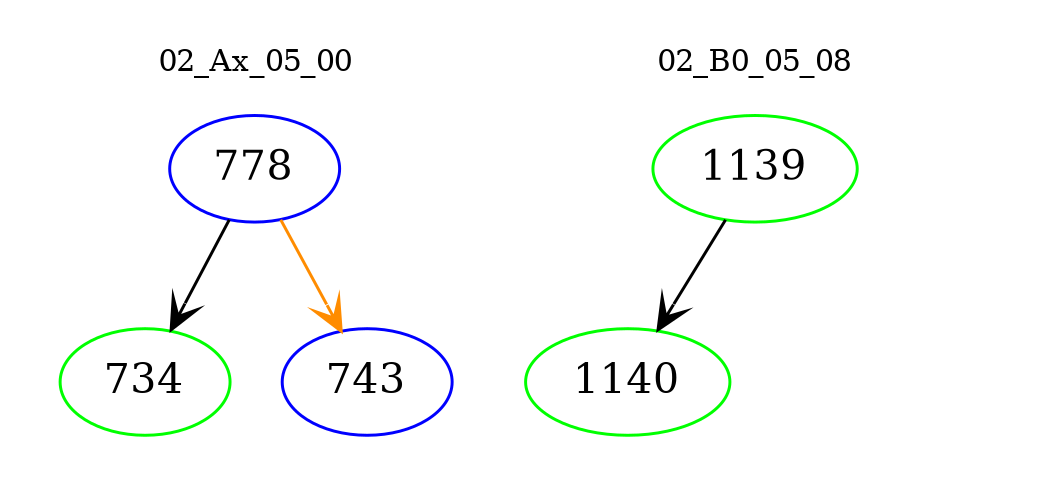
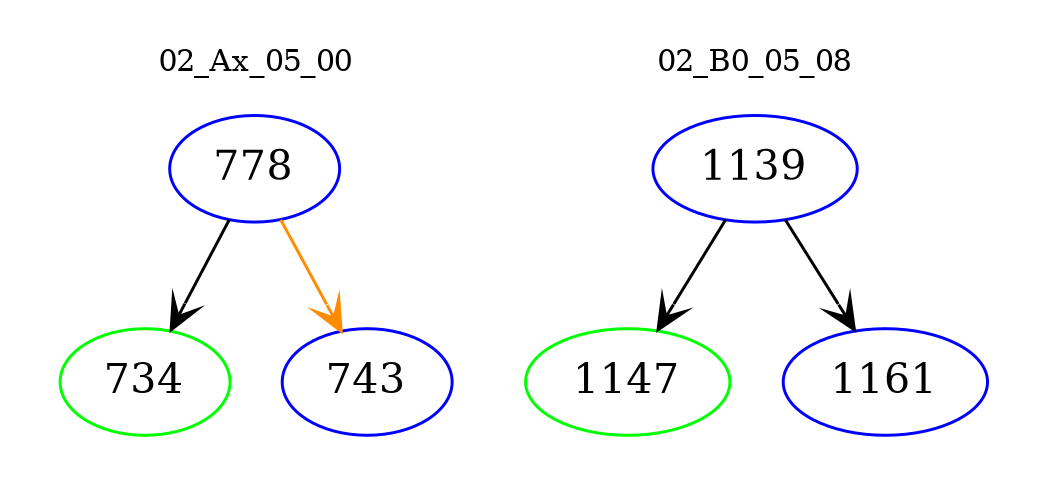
(755, 169) -> (755, 169)
(628, 382) -> (628, 382)
none -> (885, 382)
